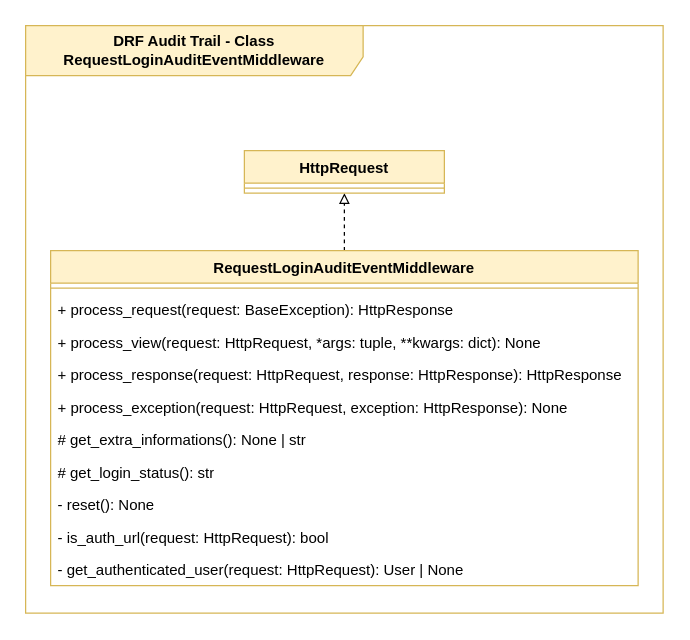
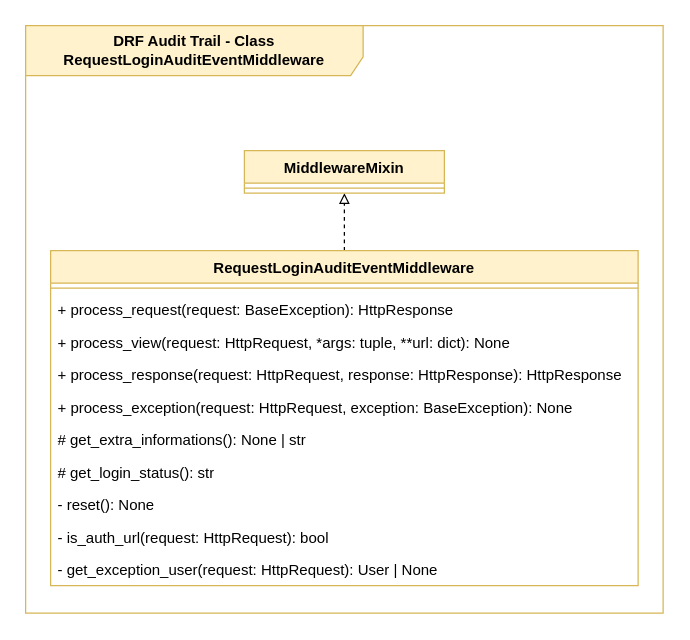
(344, 168) -> (344, 168)
(329, 343) -> (315, 343)
(339, 408) -> (341, 408)
(288, 571) -> (272, 571)
